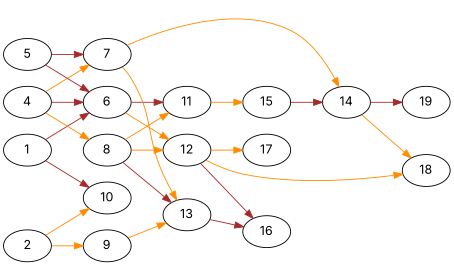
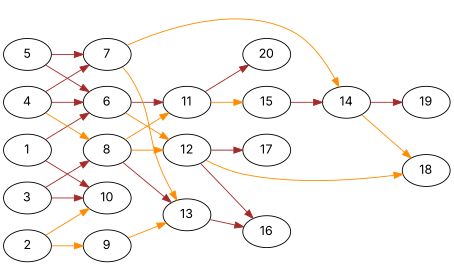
none -> (267, 54)
(62, 82) -> (62, 82)
(223, 150) -> (223, 150)
none -> (27, 198)
